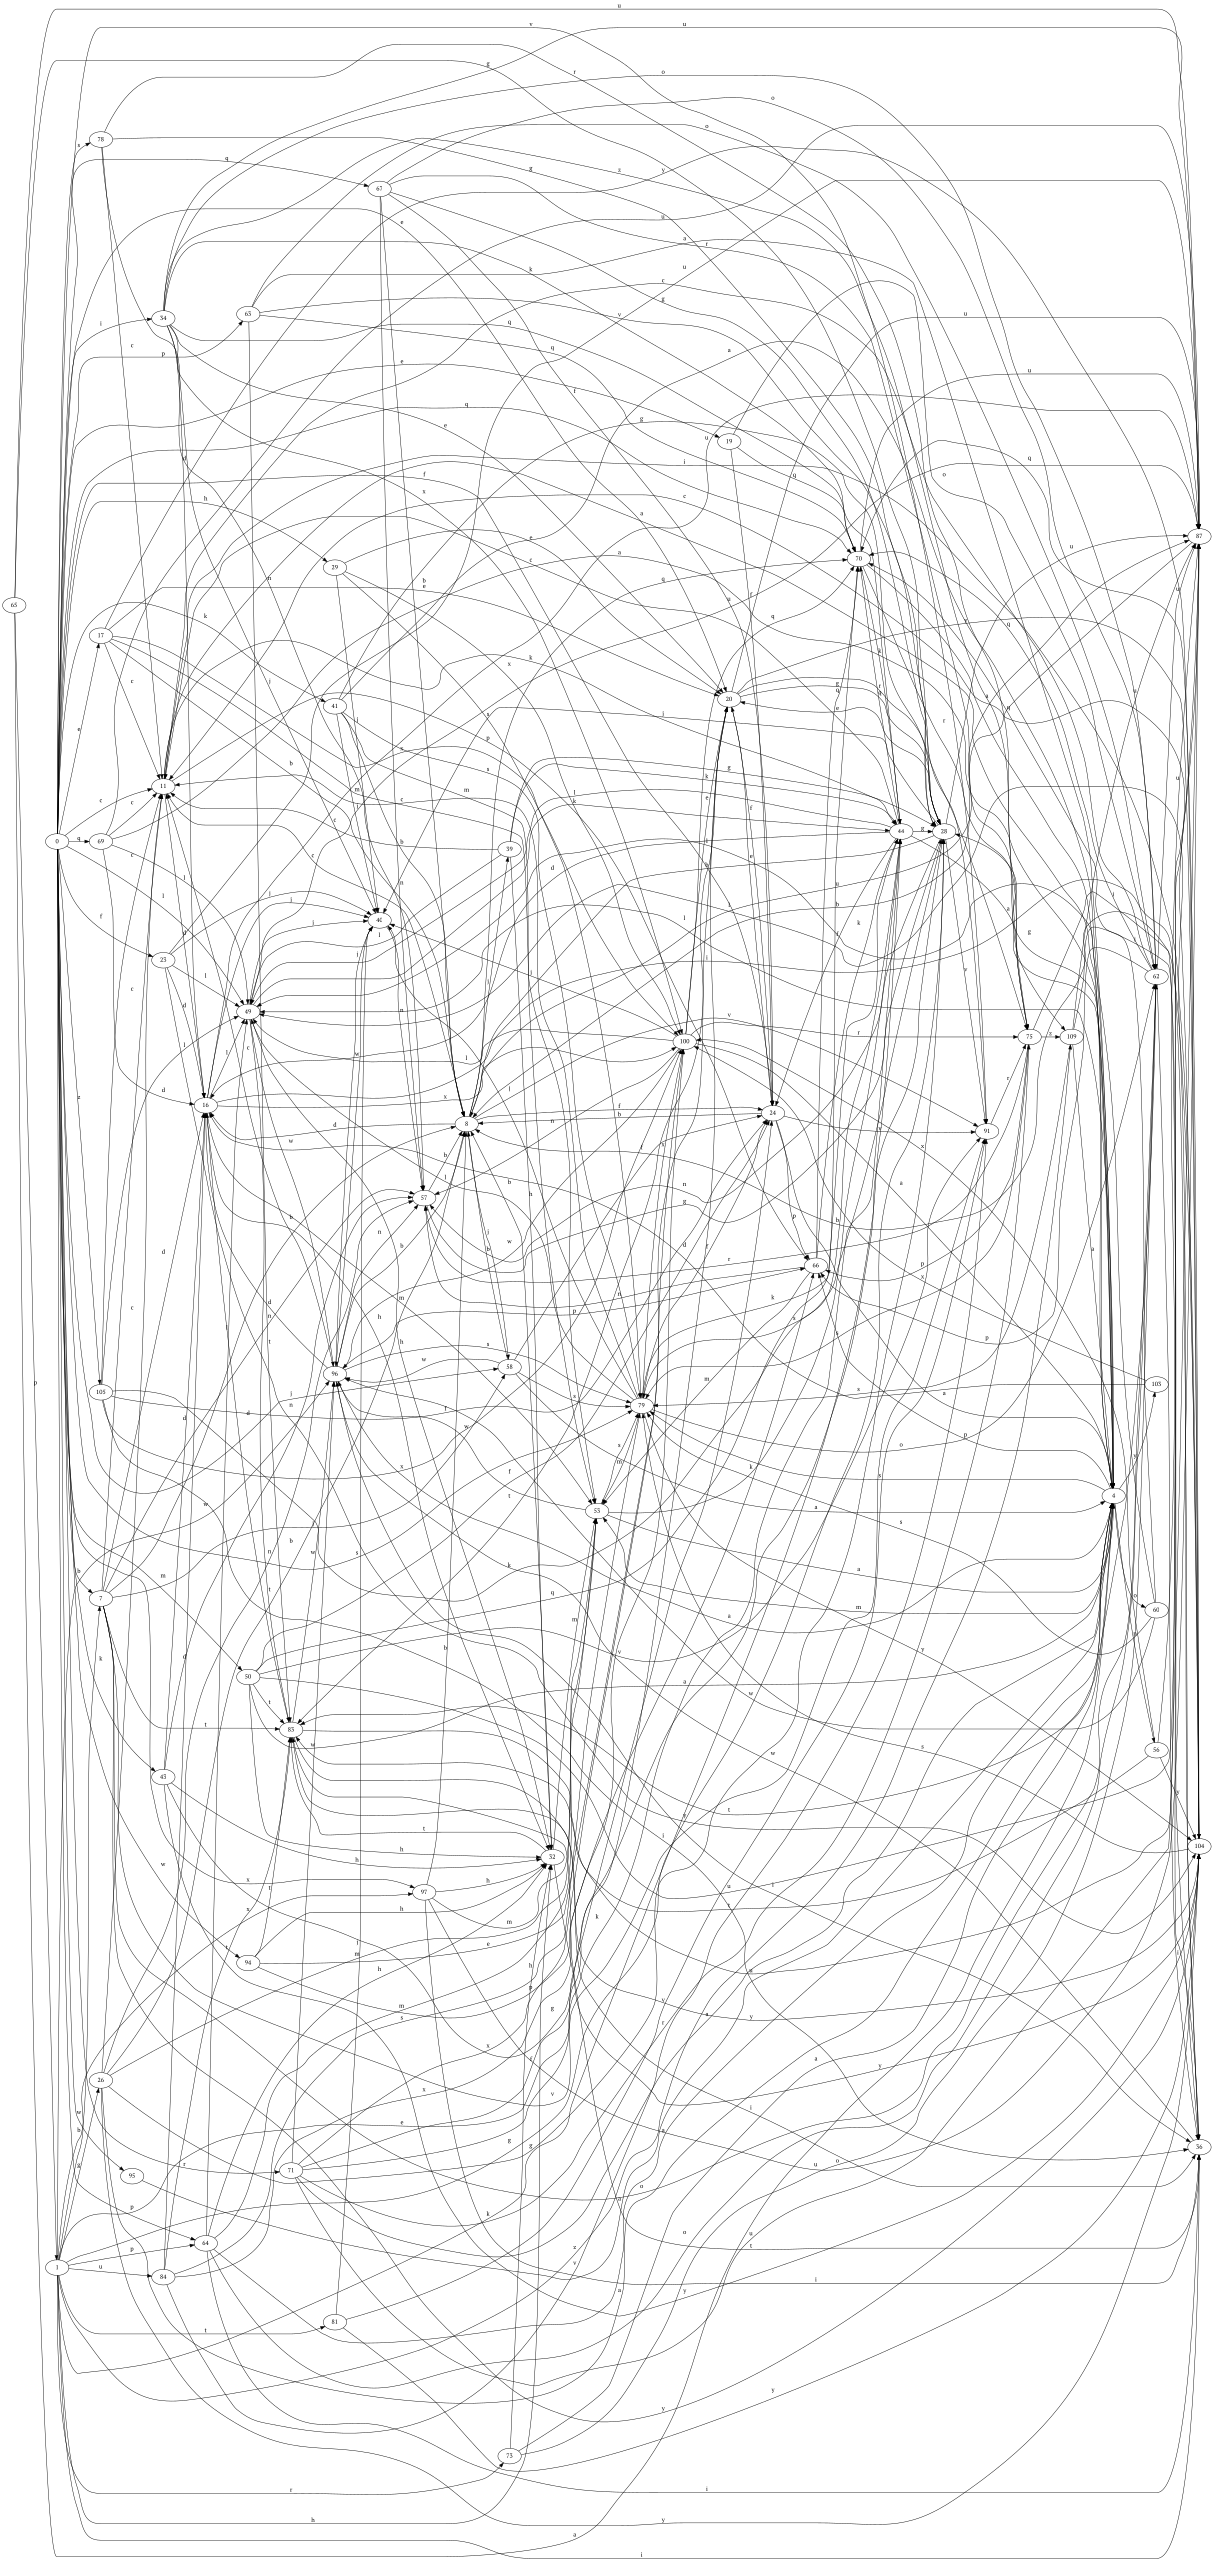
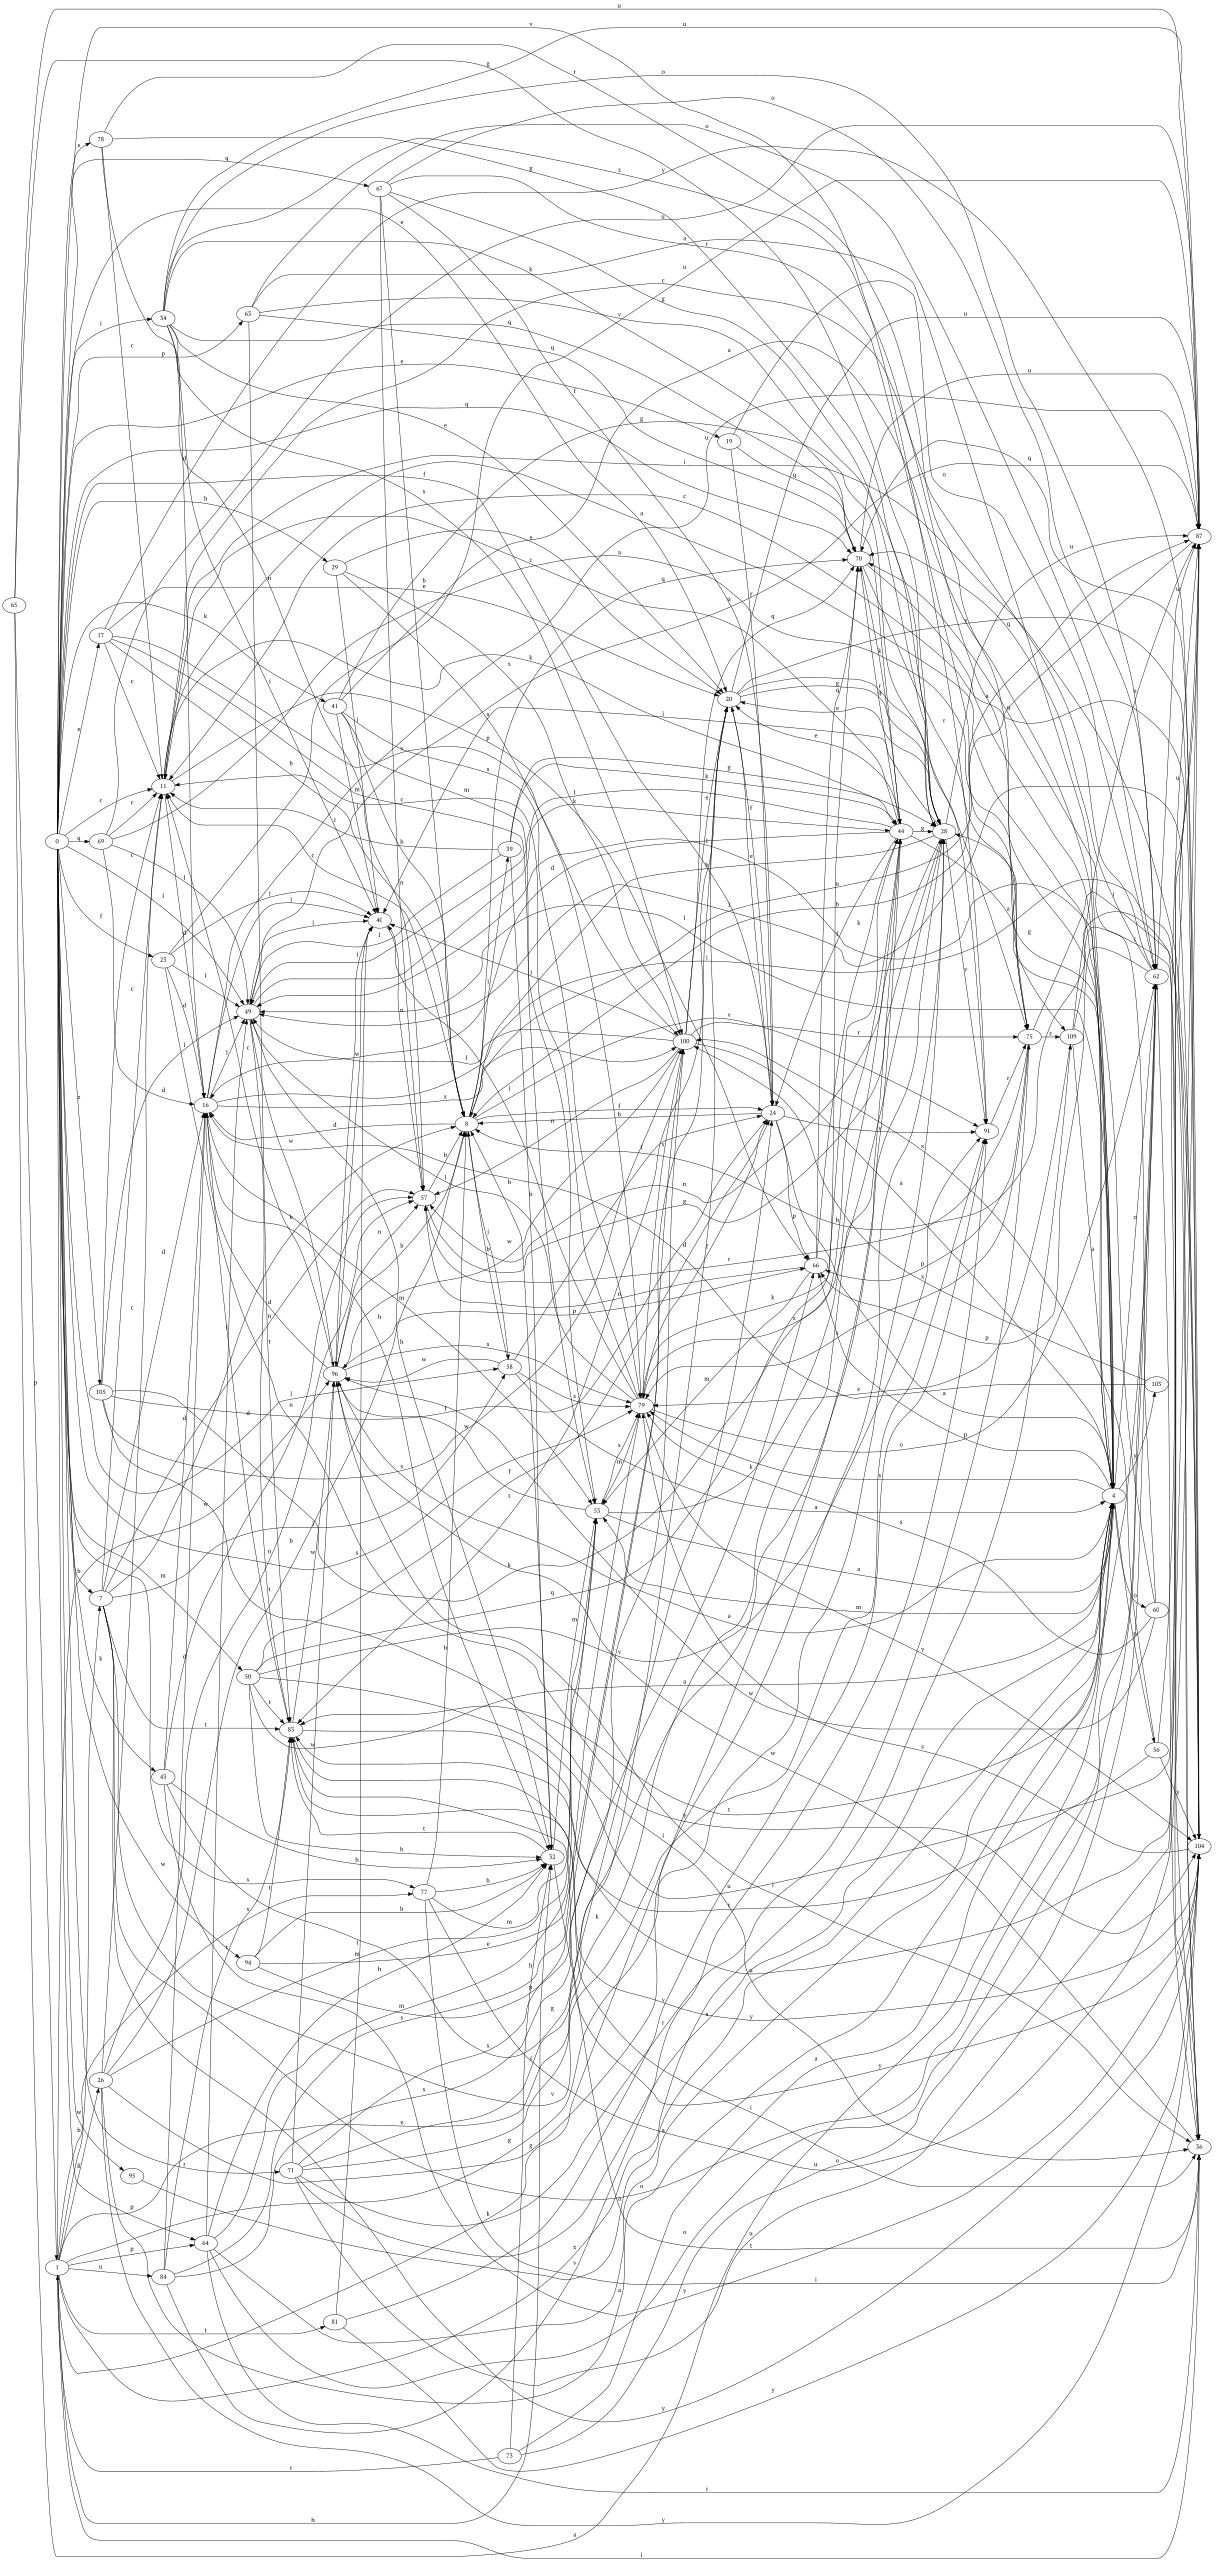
none -> (837, 747)
none -> (1135, 1238)
(424, 1892) -> (424, 1892)
(186, 2493) -> (197, 2471)
